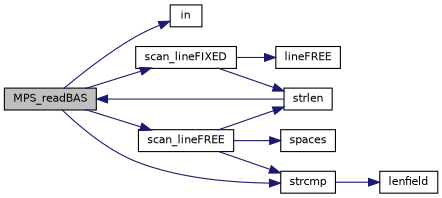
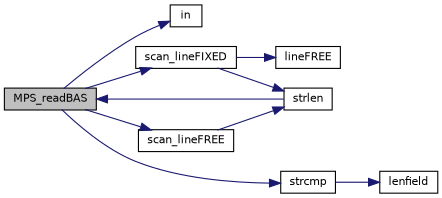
(308, 141) -> none
(244, 160) -> none
